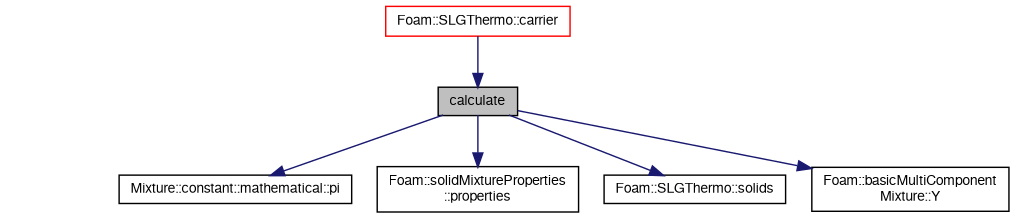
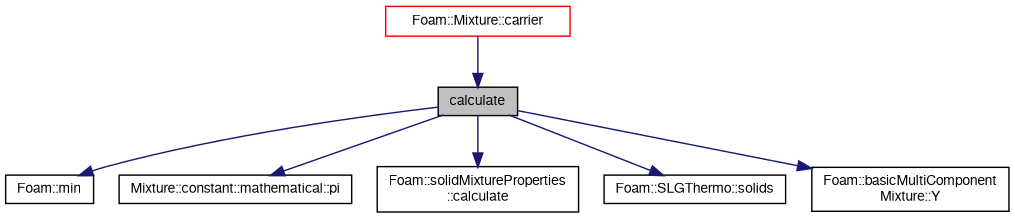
(478, 21) -> (478, 21)
none -> (50, 189)
(478, 189) -> (478, 189)
